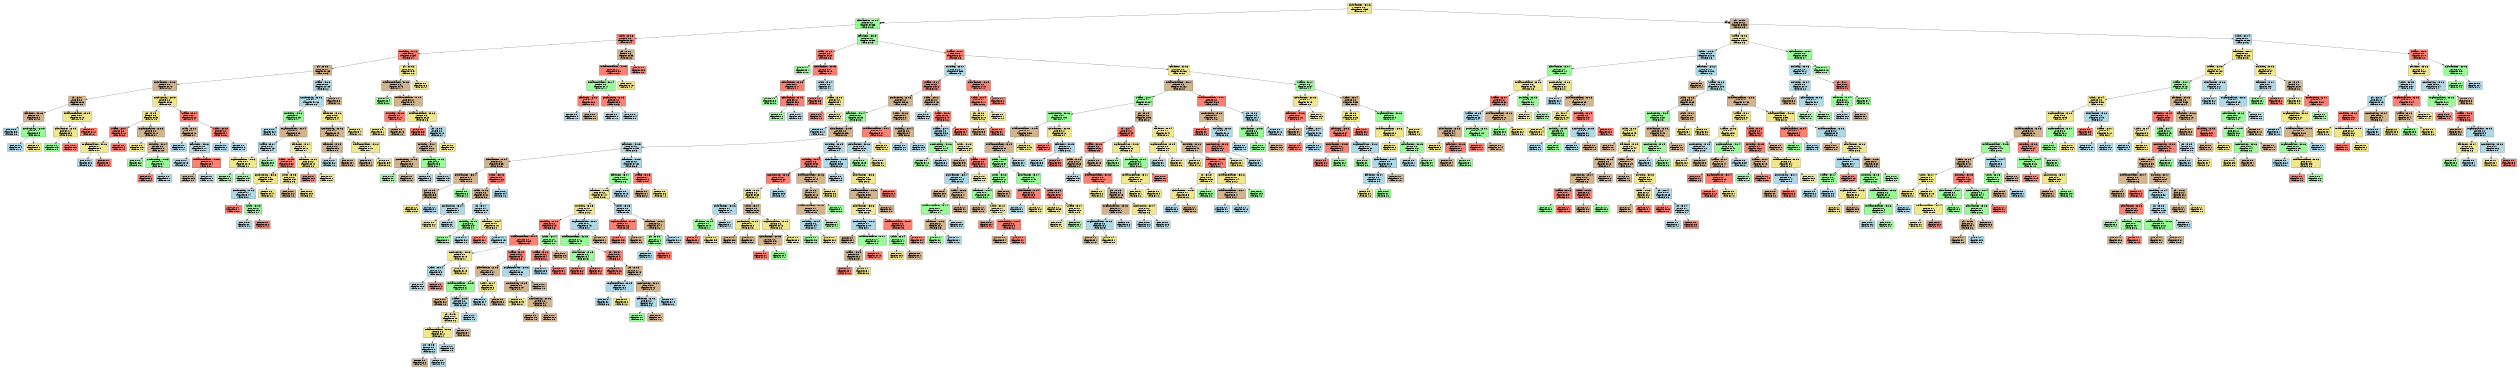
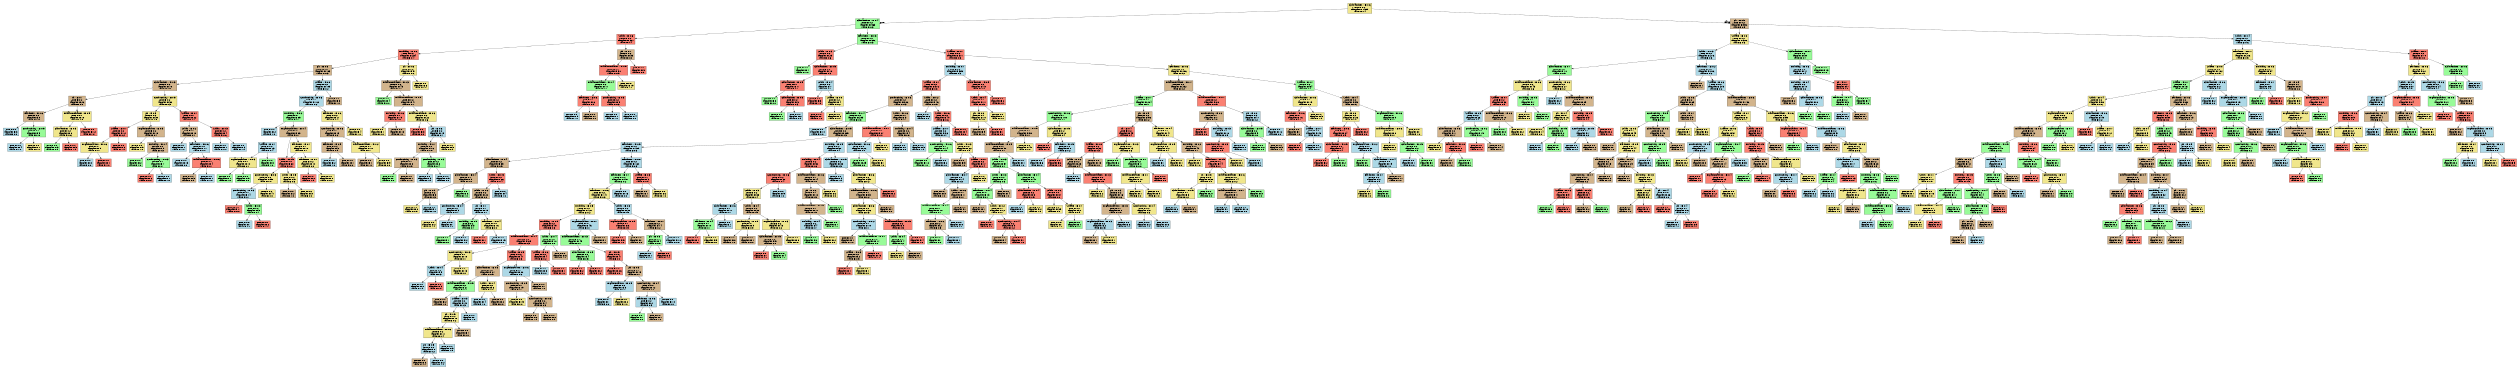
(281, 139) -> (288, 147)
